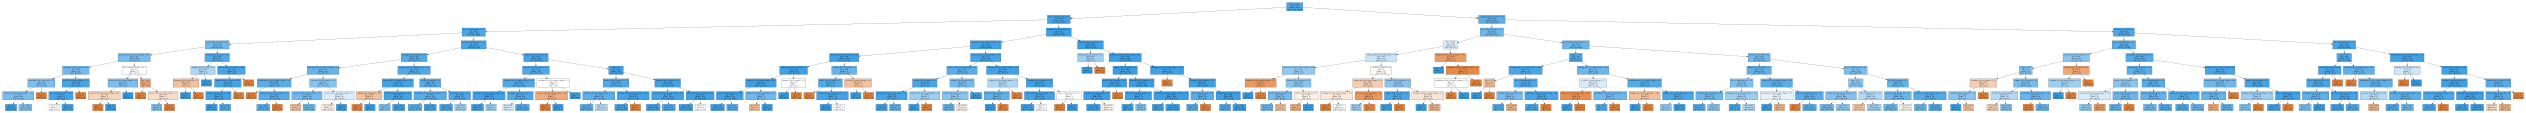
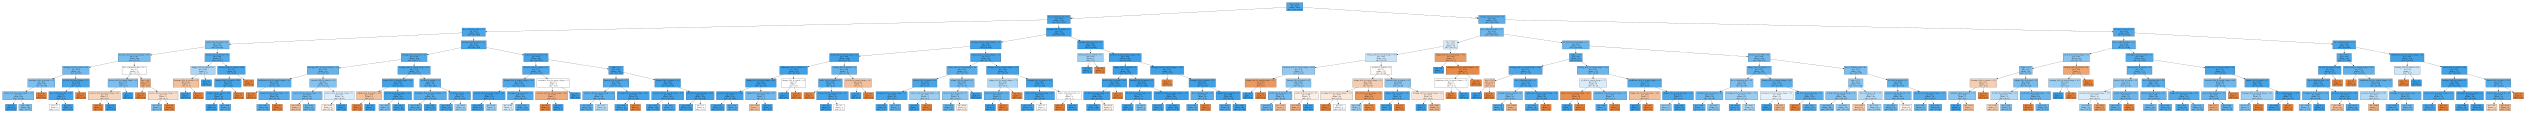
(2337, 107) -> (2337, 107)
